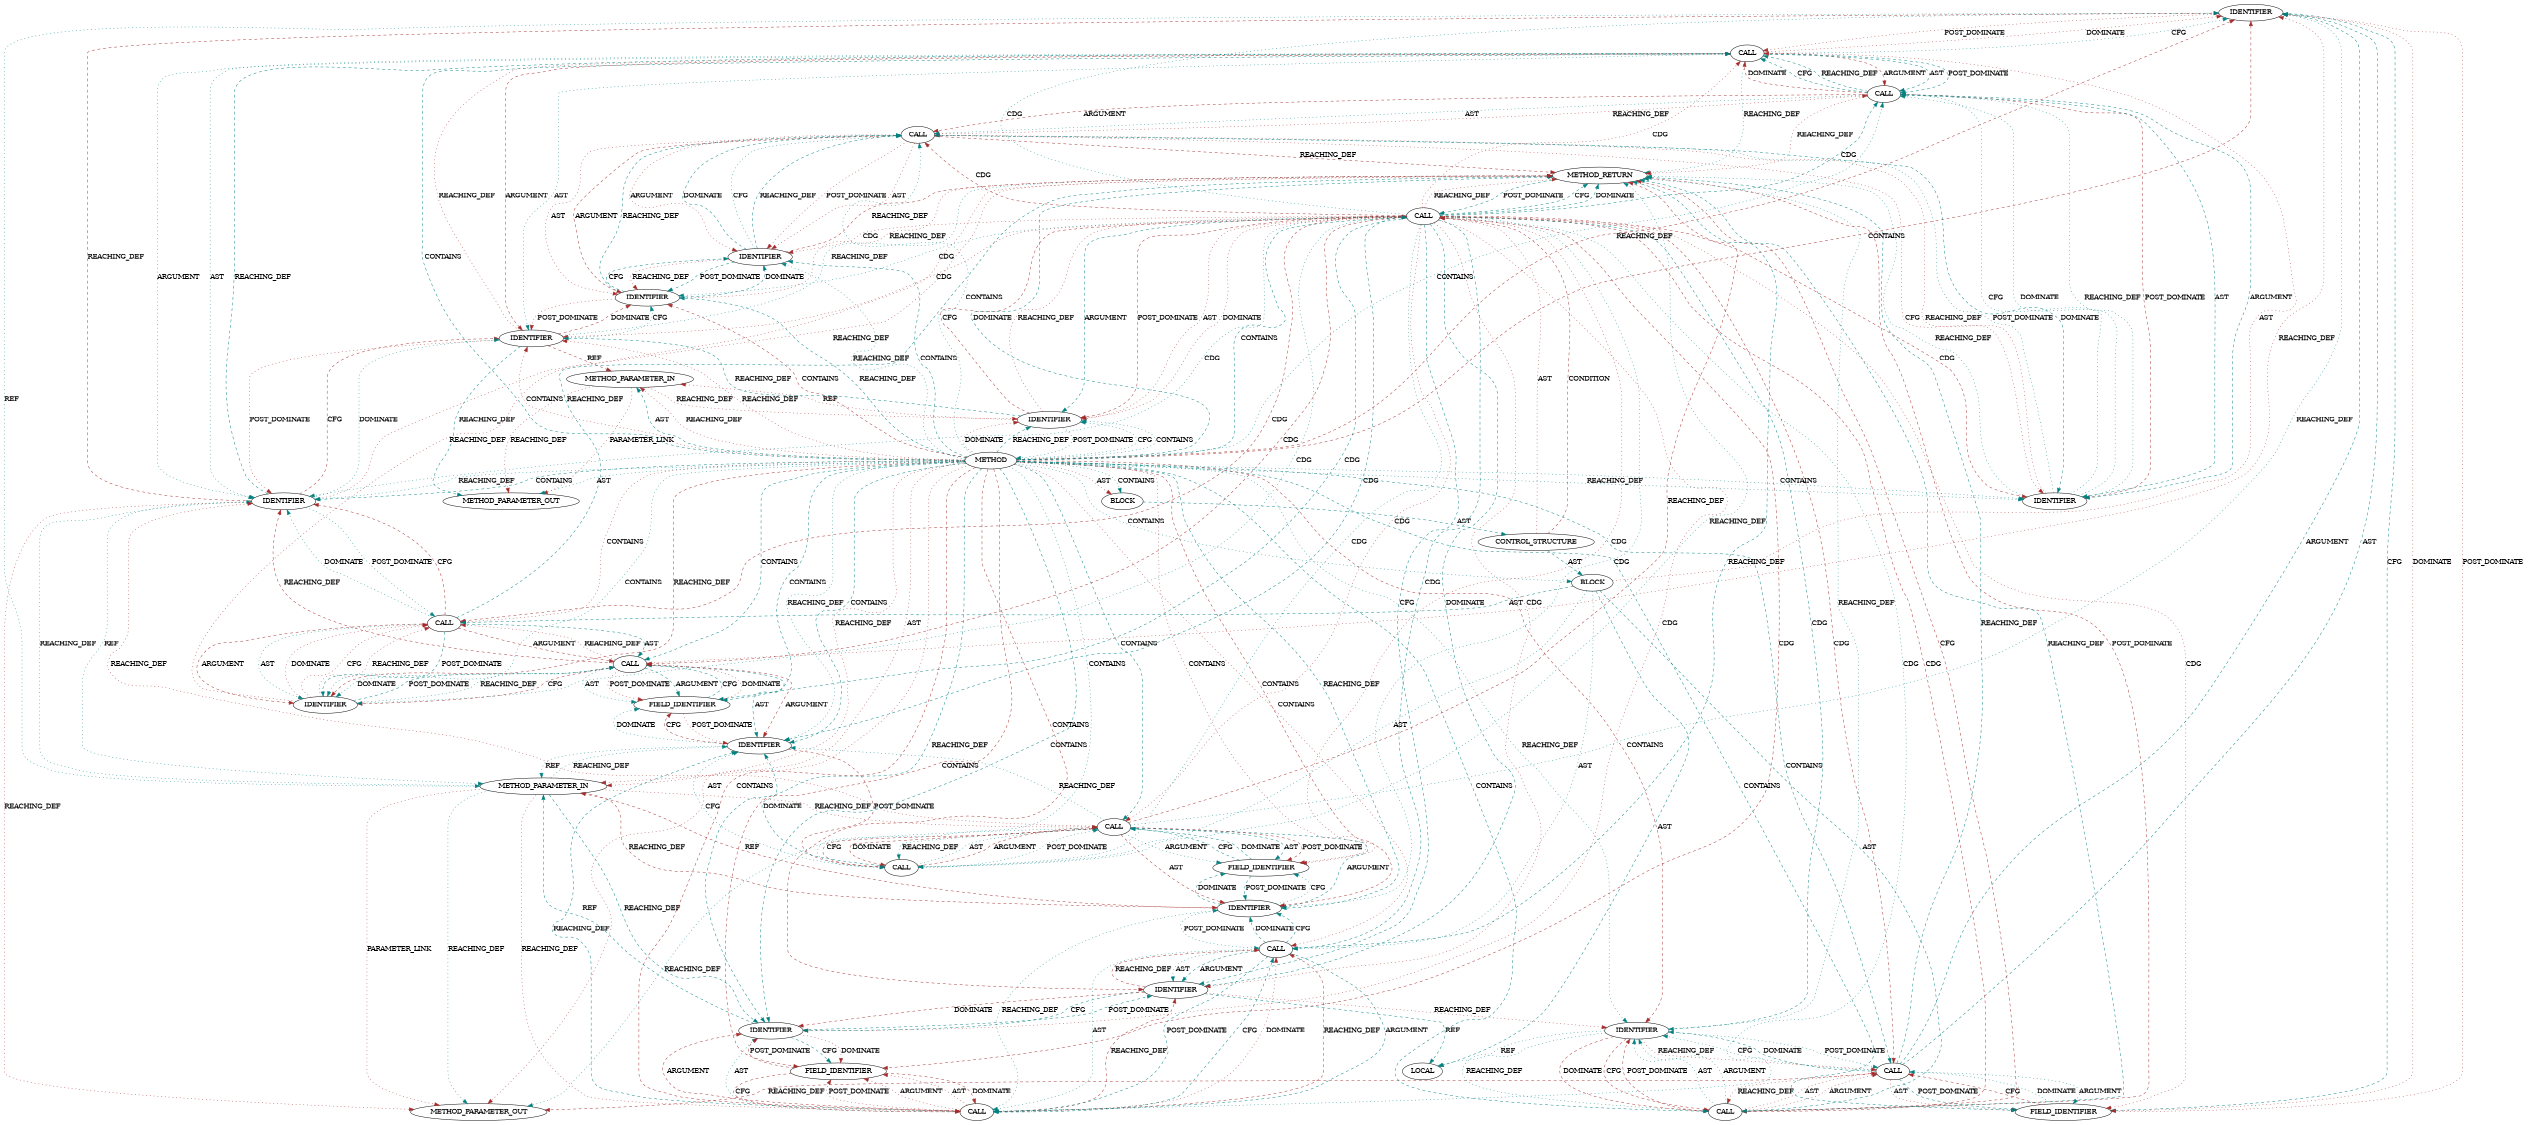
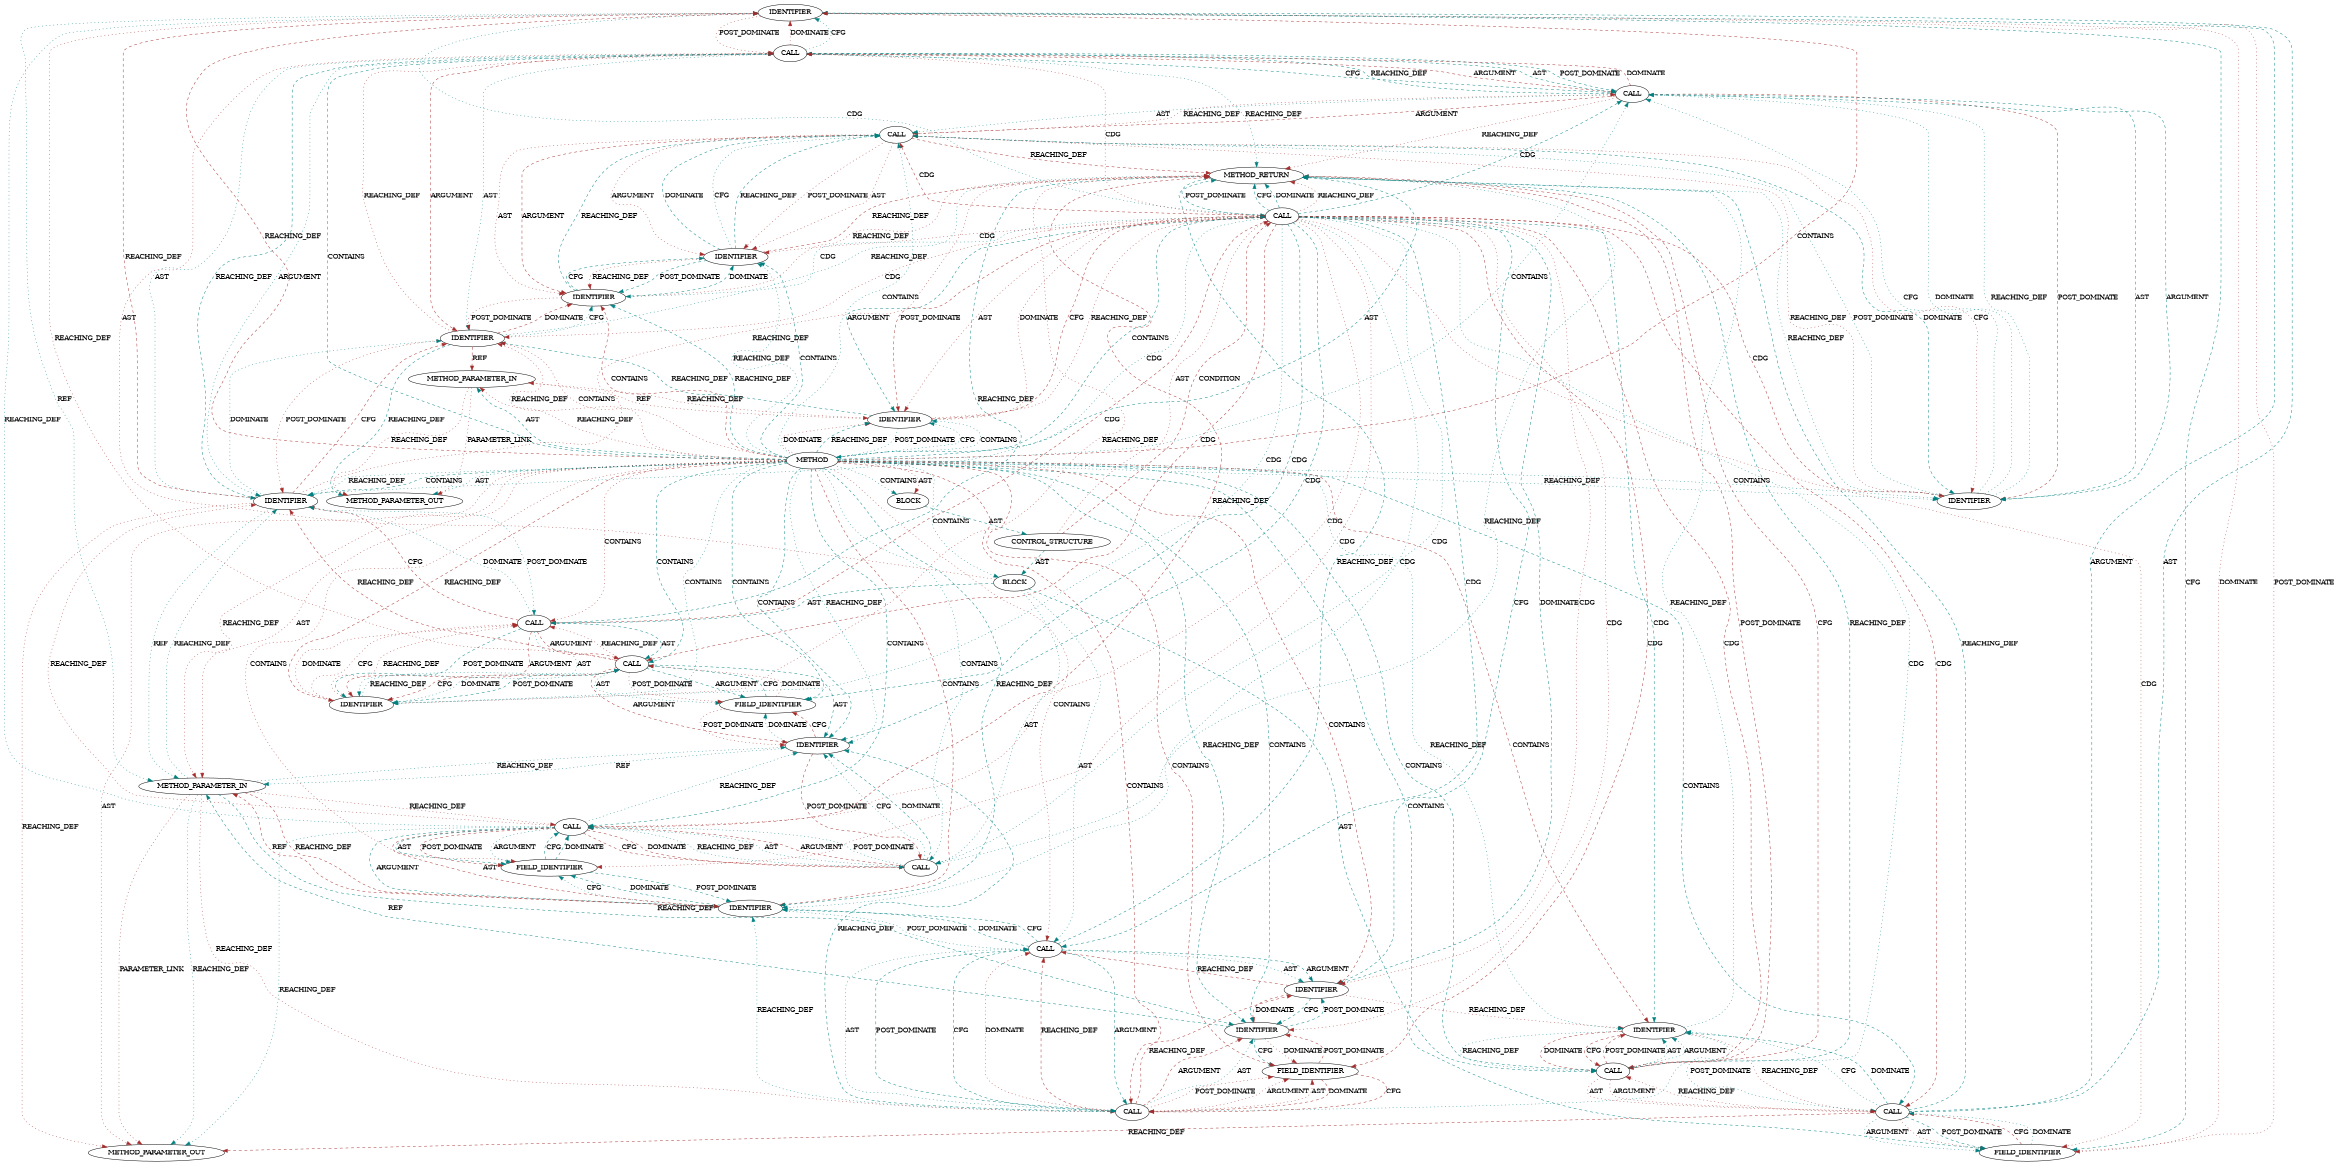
(993, 318) -> (1371, 318)
(1422, 1071) -> none
